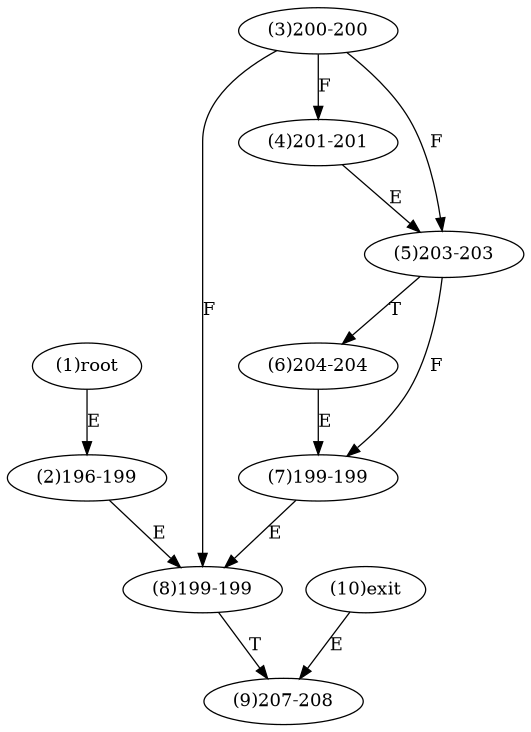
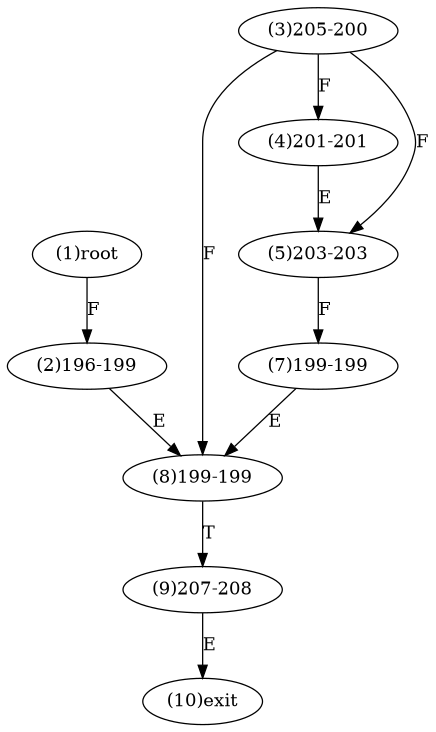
(318, 31) -> (318, 31)
(318, 366) -> none
(94, 422) -> (93, 310)
(329, 640) -> (203, 639)
